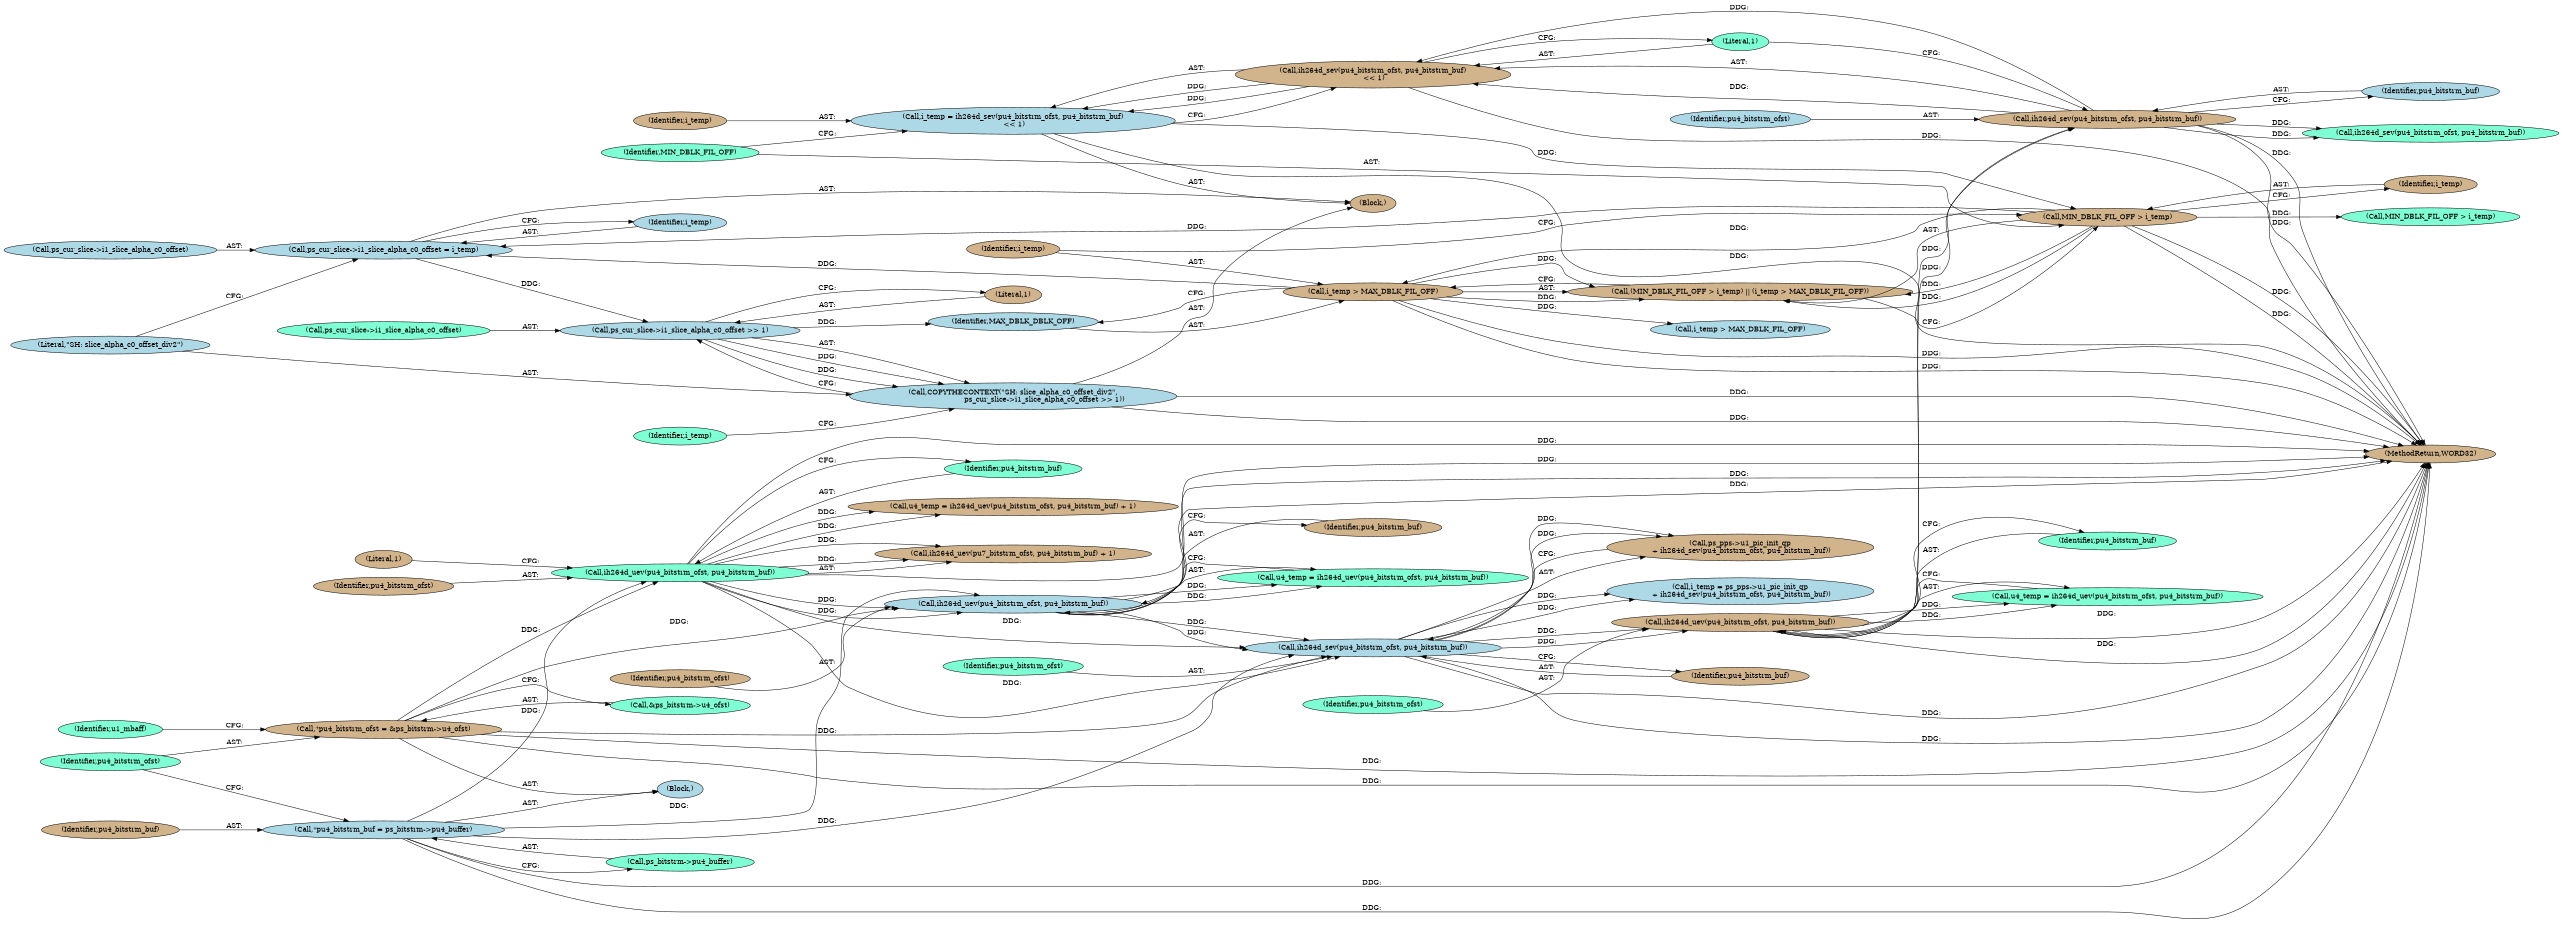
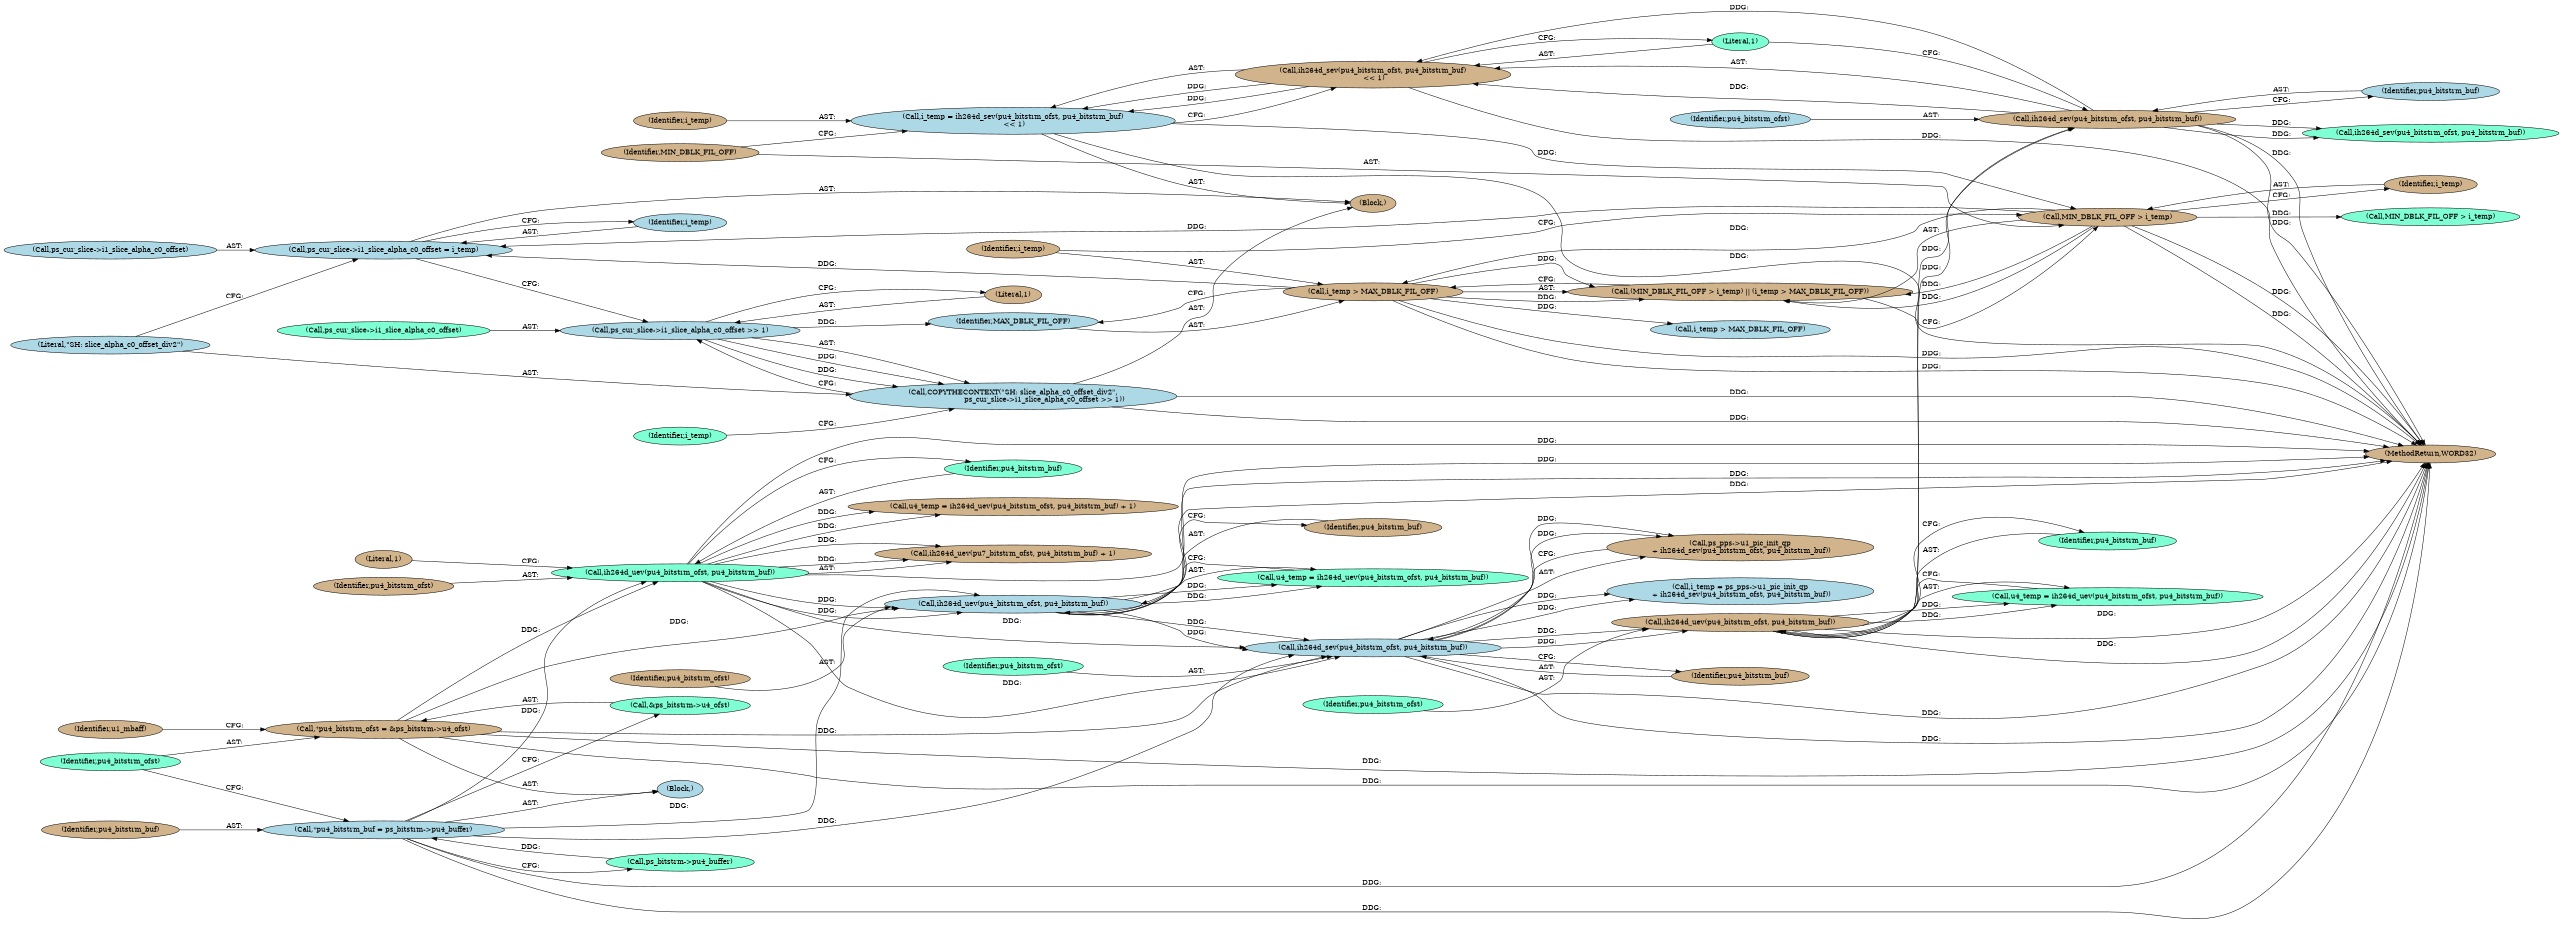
(680, 153) -> (680, 153)
(532, 284) -> (532, 284)
(1013, 322) -> (1013, 322)
(505, 689) -> (530, 769)
(110, 729) -> (110, 729)
(532, 847) -> (532, 847)
